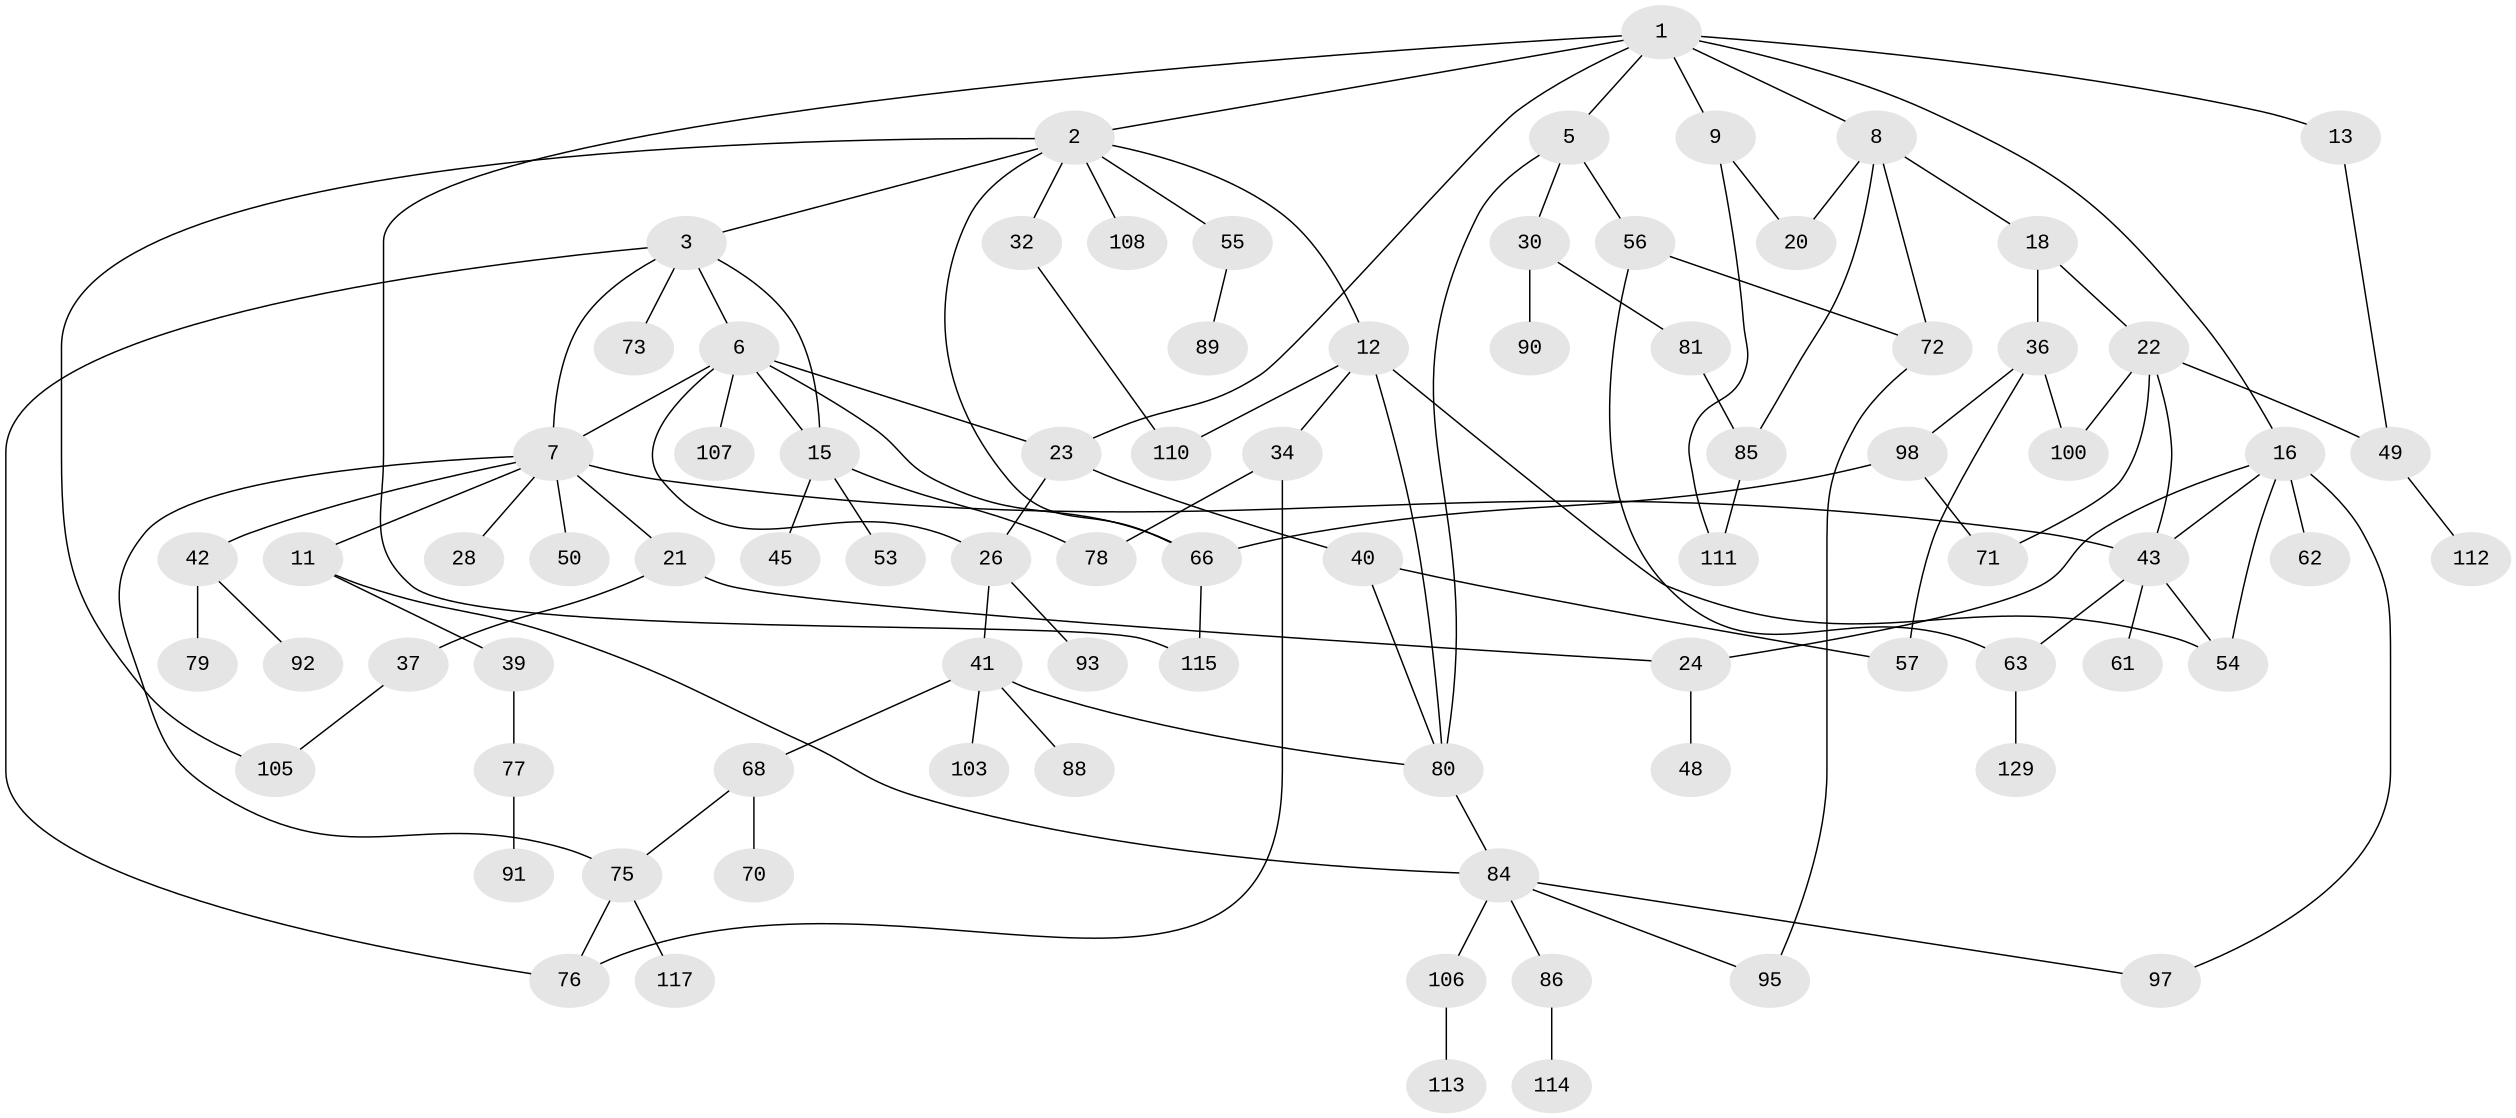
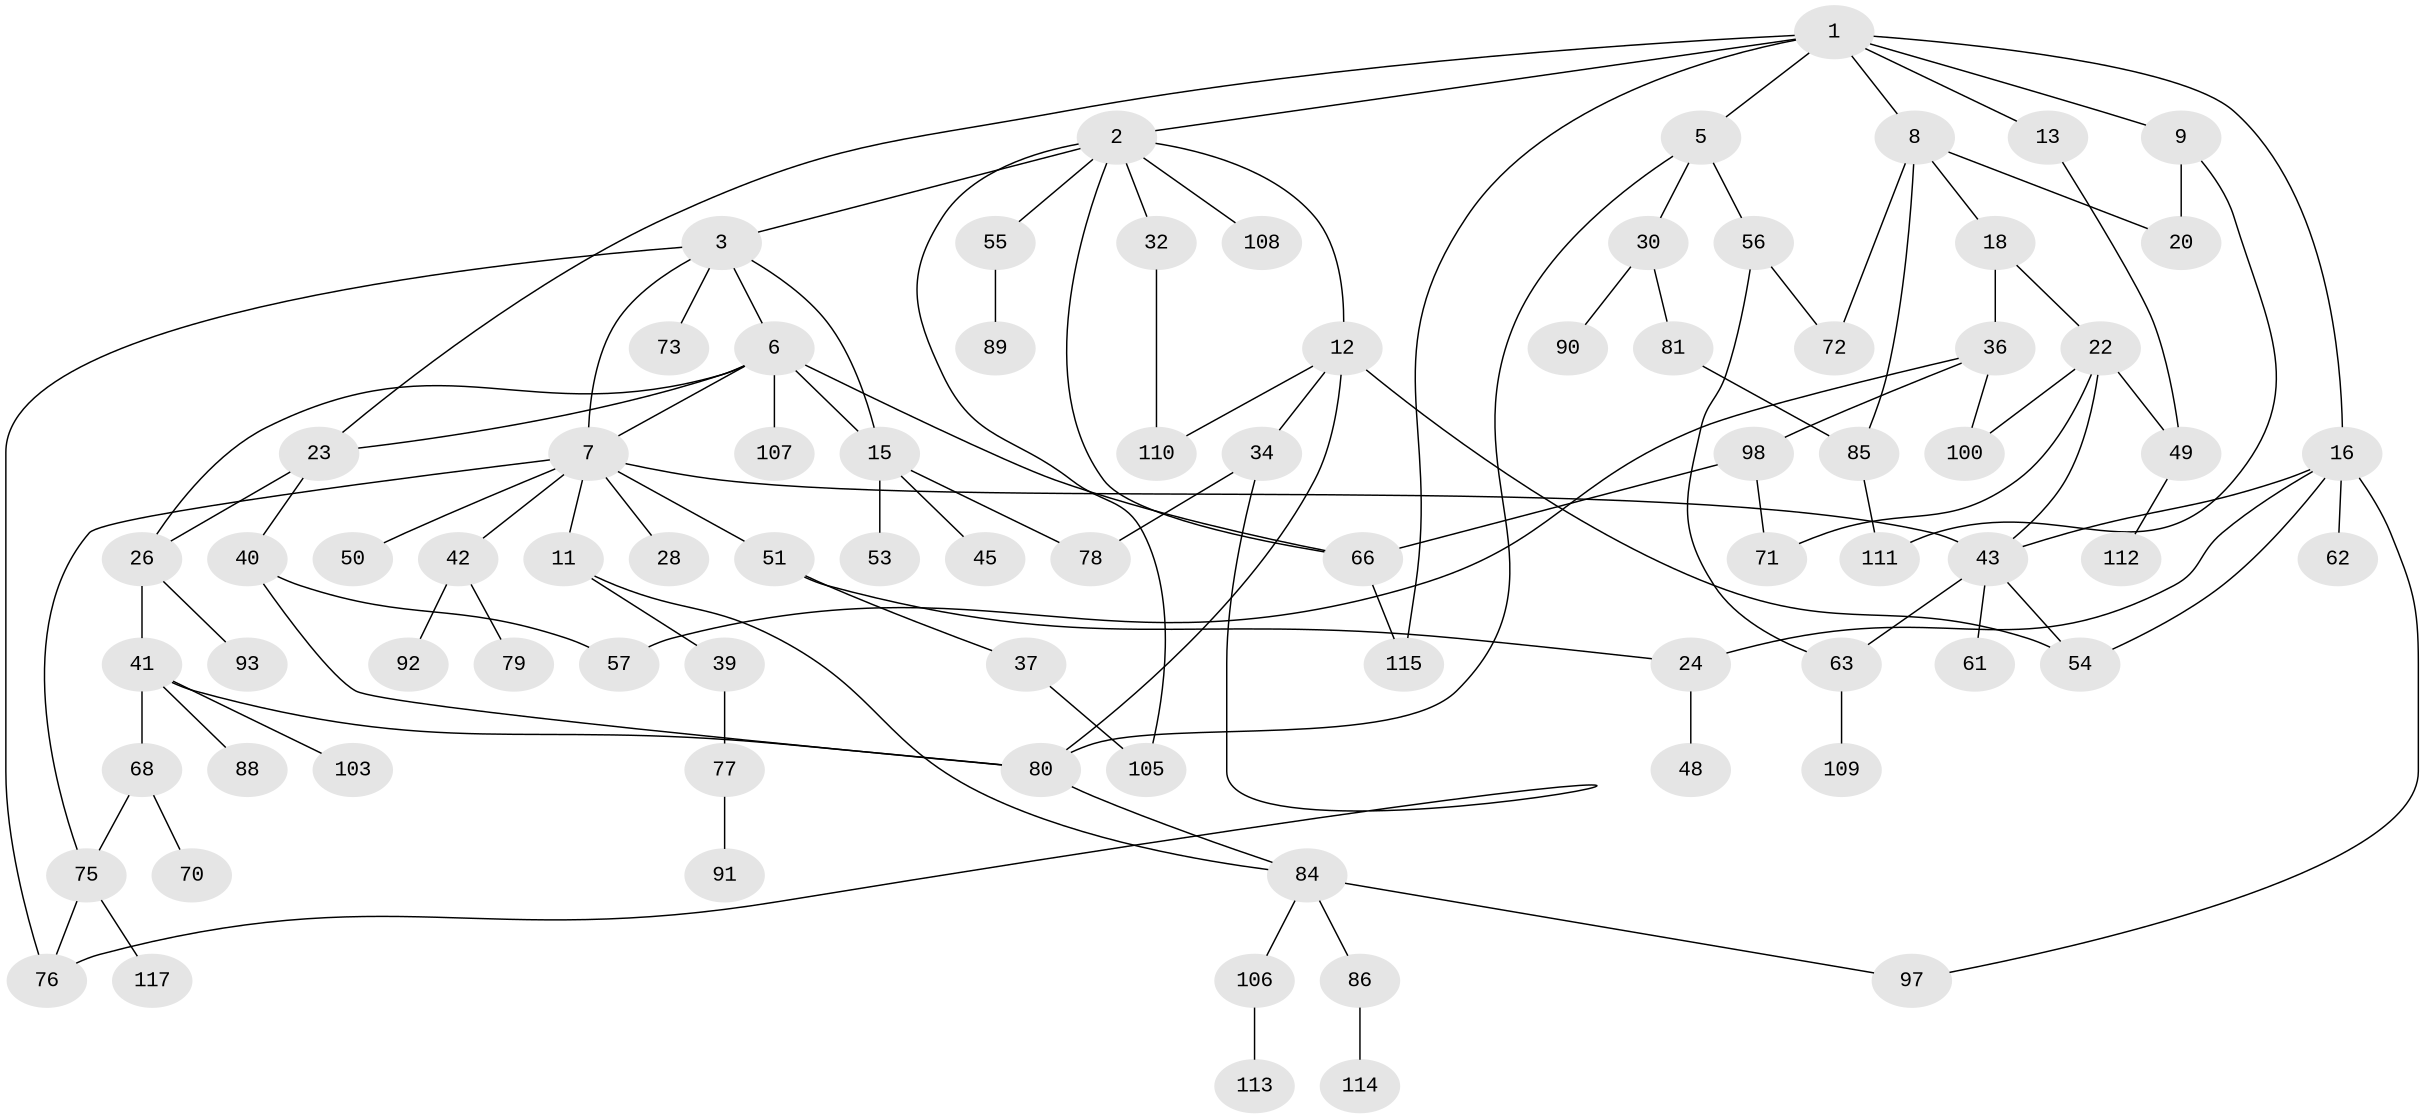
(675, 559) -> (774, 559)
(2016, 770) -> (1842, 770)
(1770, 981) -> none
